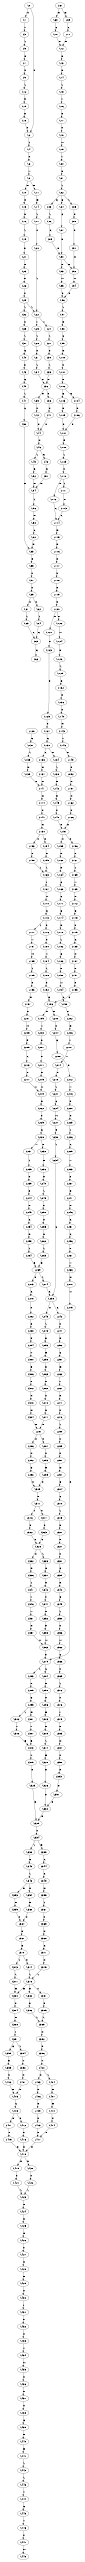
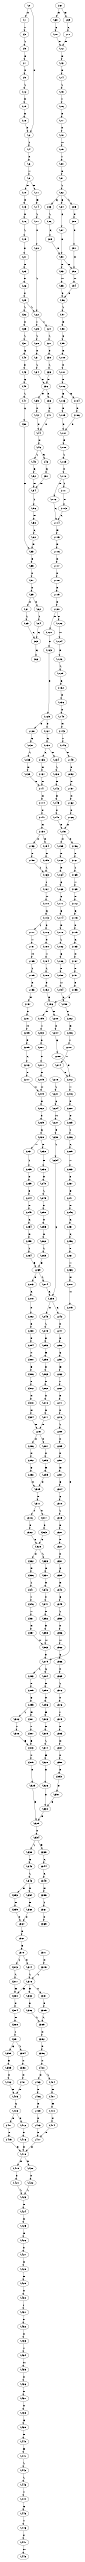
none -> (40, 723)
(57, 1072) -> (64, 1072)
(44, 1938) -> none
